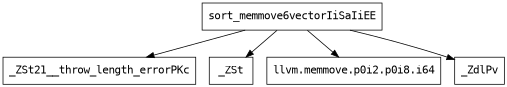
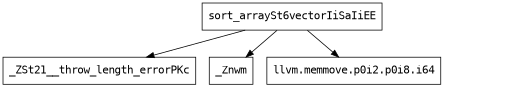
(292, 17) -> (292, 17)
(231, 71) -> (231, 71)
(480, 71) -> none
